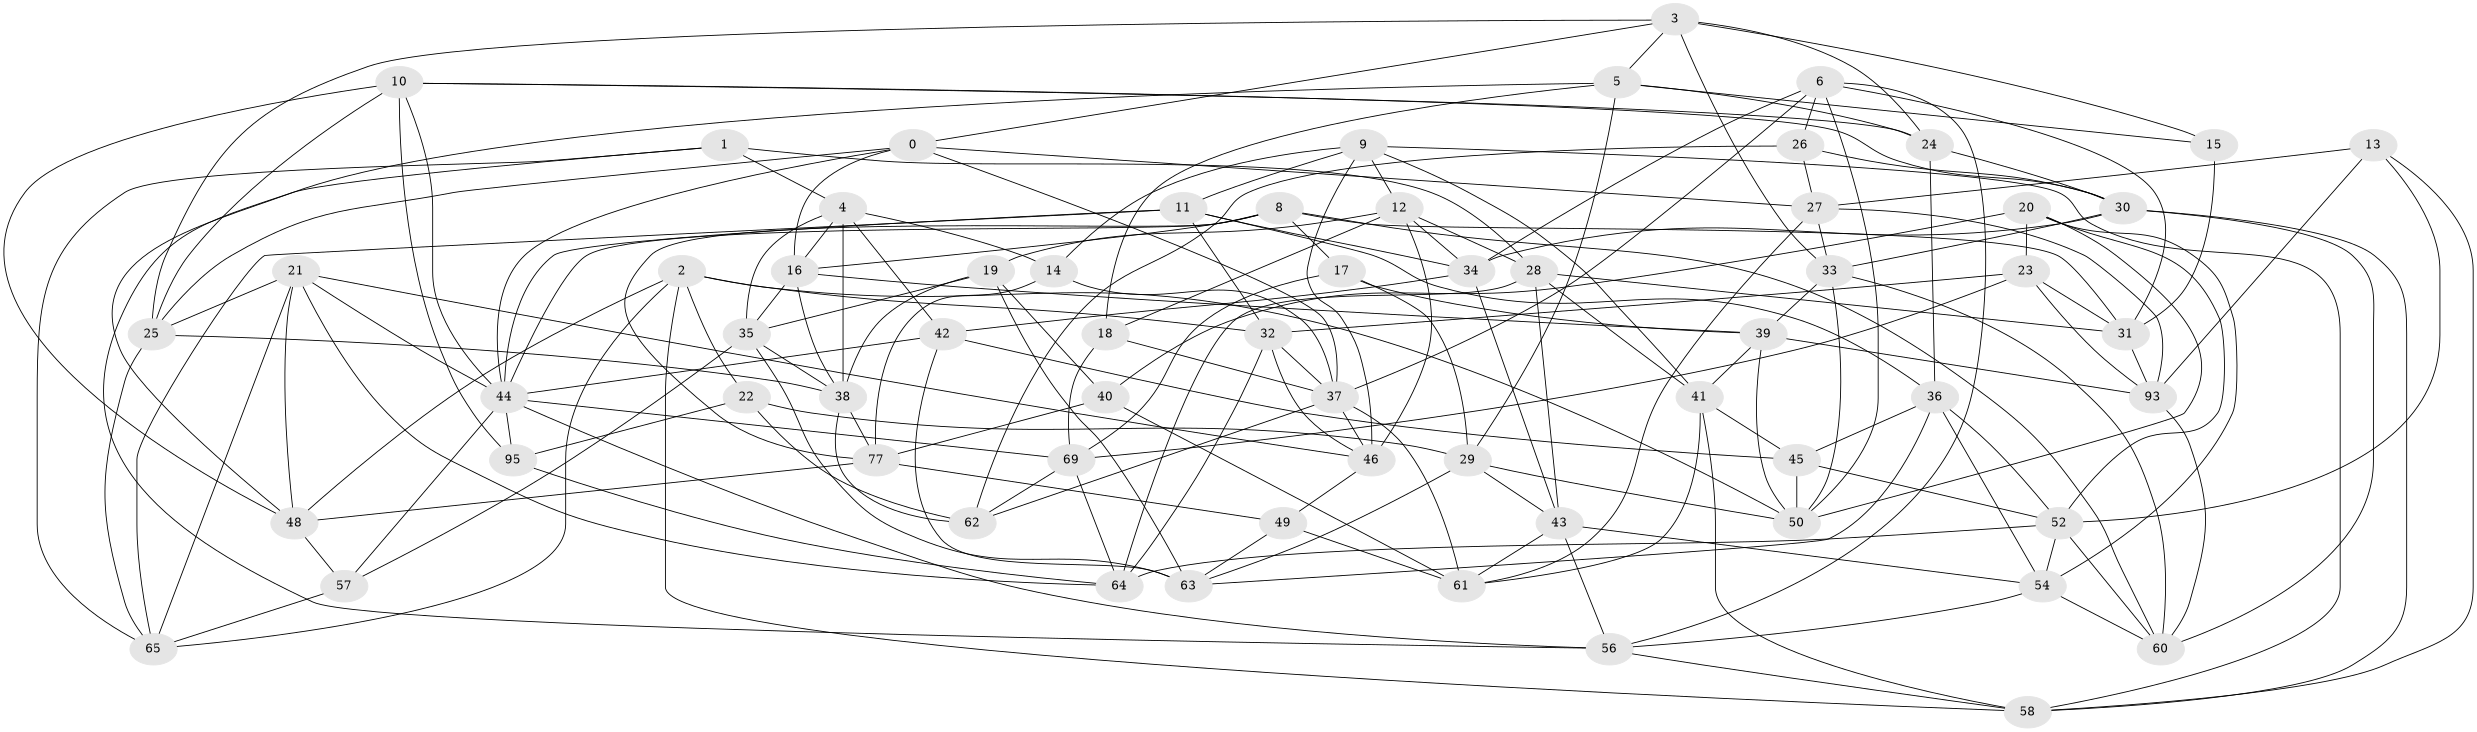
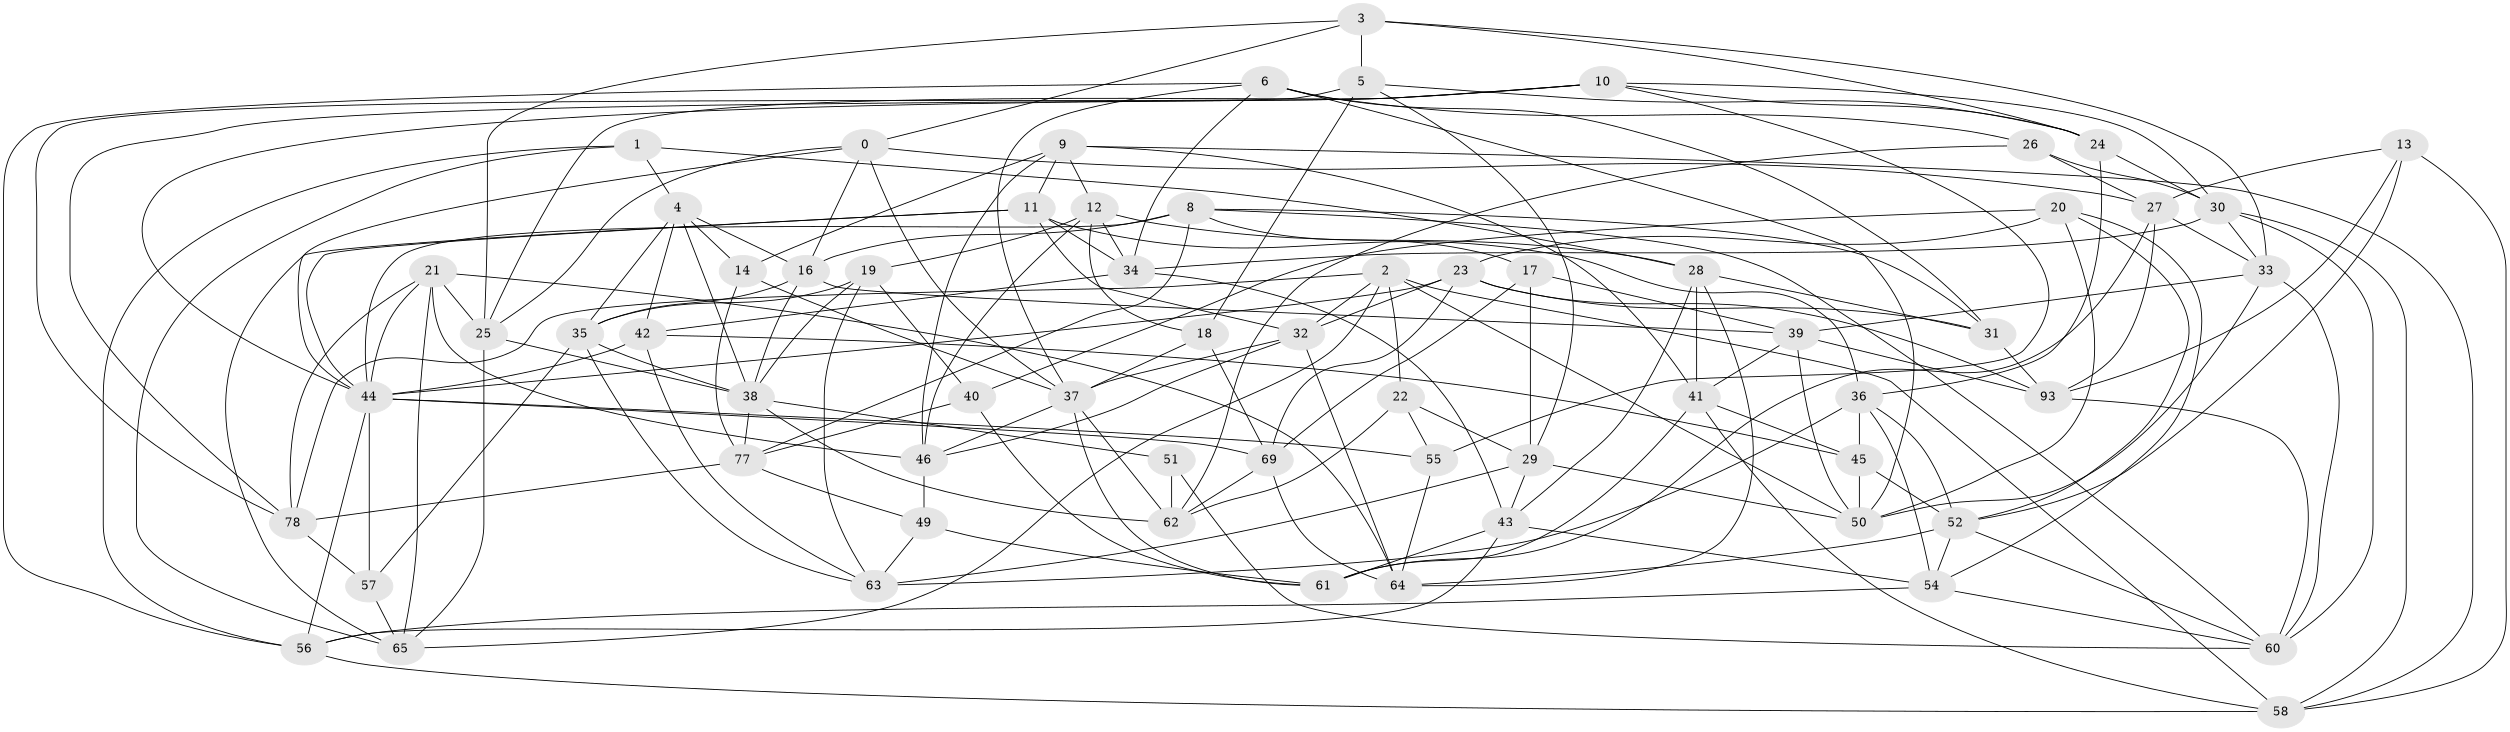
(2214, 145) -> none
none -> (866, 350)
(513, 460) -> (1434, 460)
none -> (1172, 460)
(294, 523) -> (293, 523)
